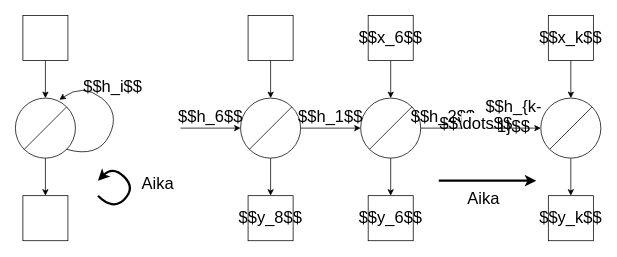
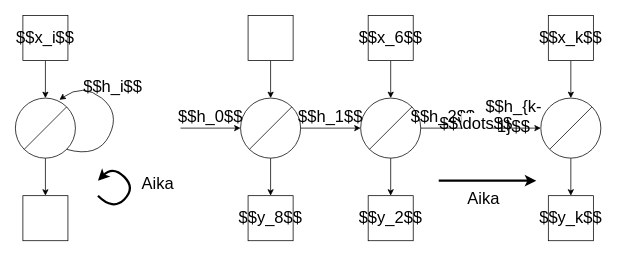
none -> (45, 38)
(210, 117) -> (210, 117)
(390, 218) -> (390, 218)
